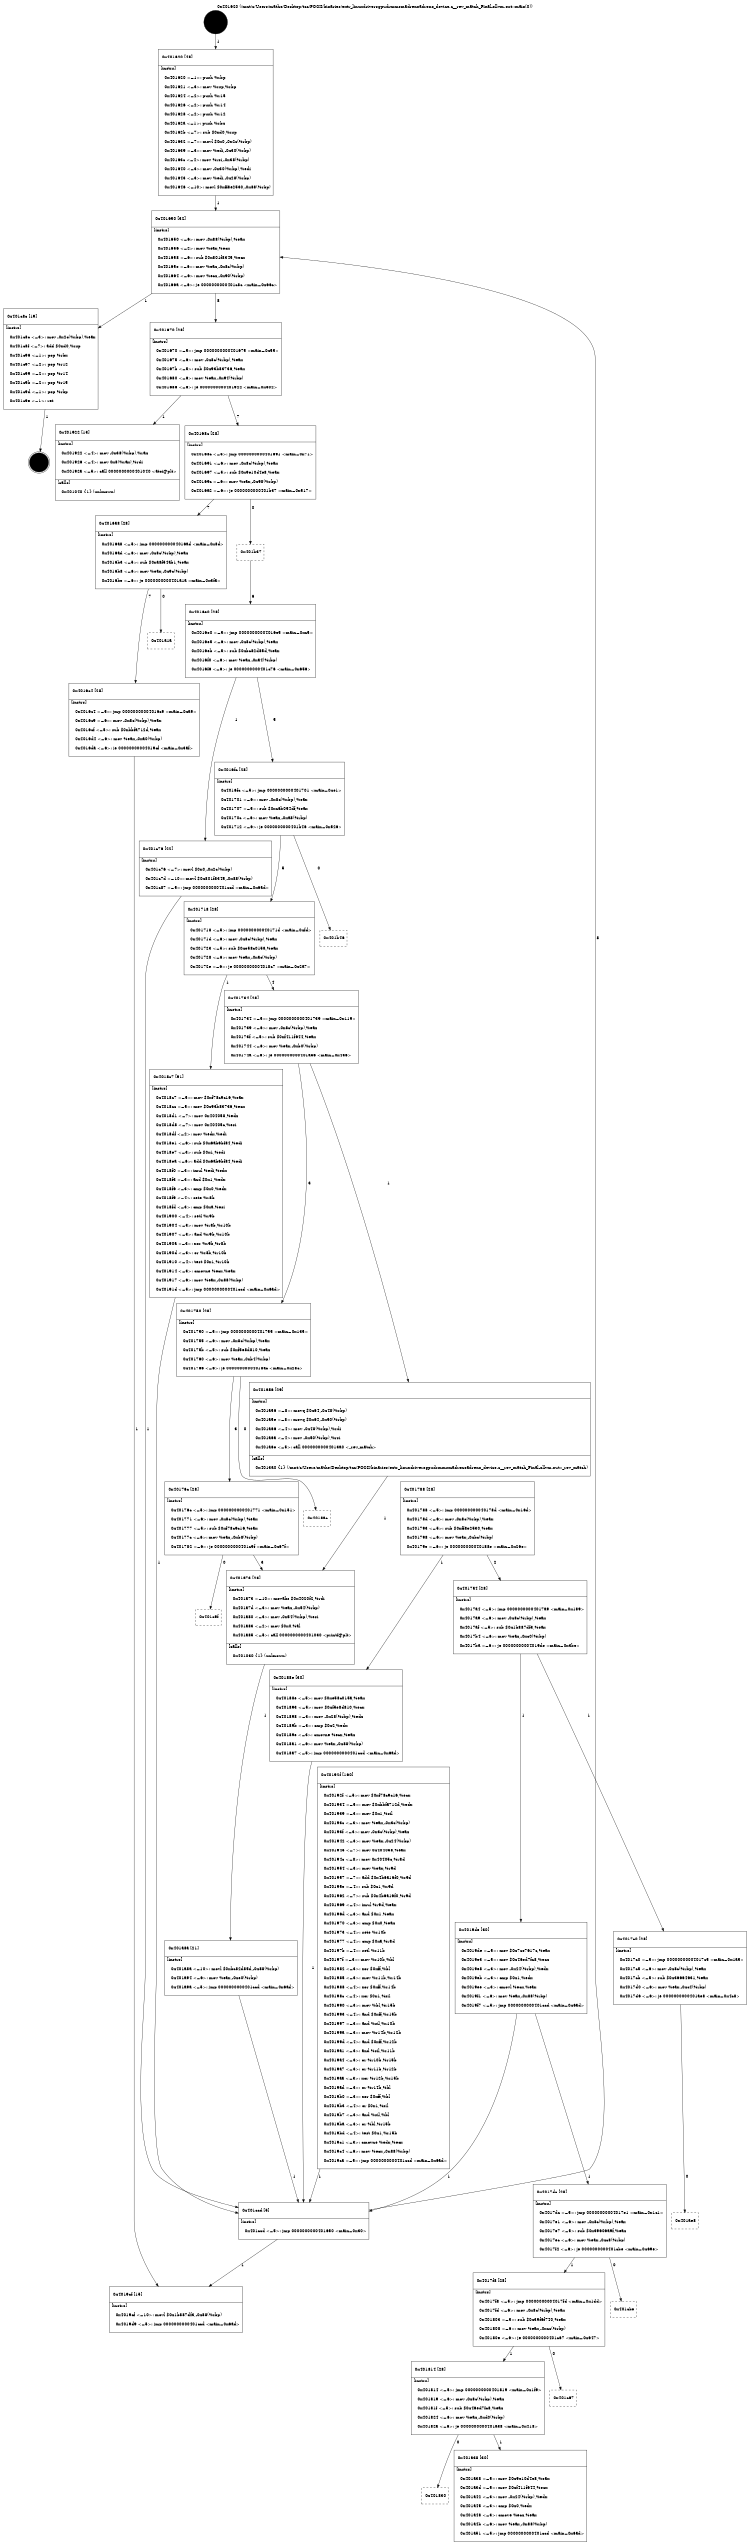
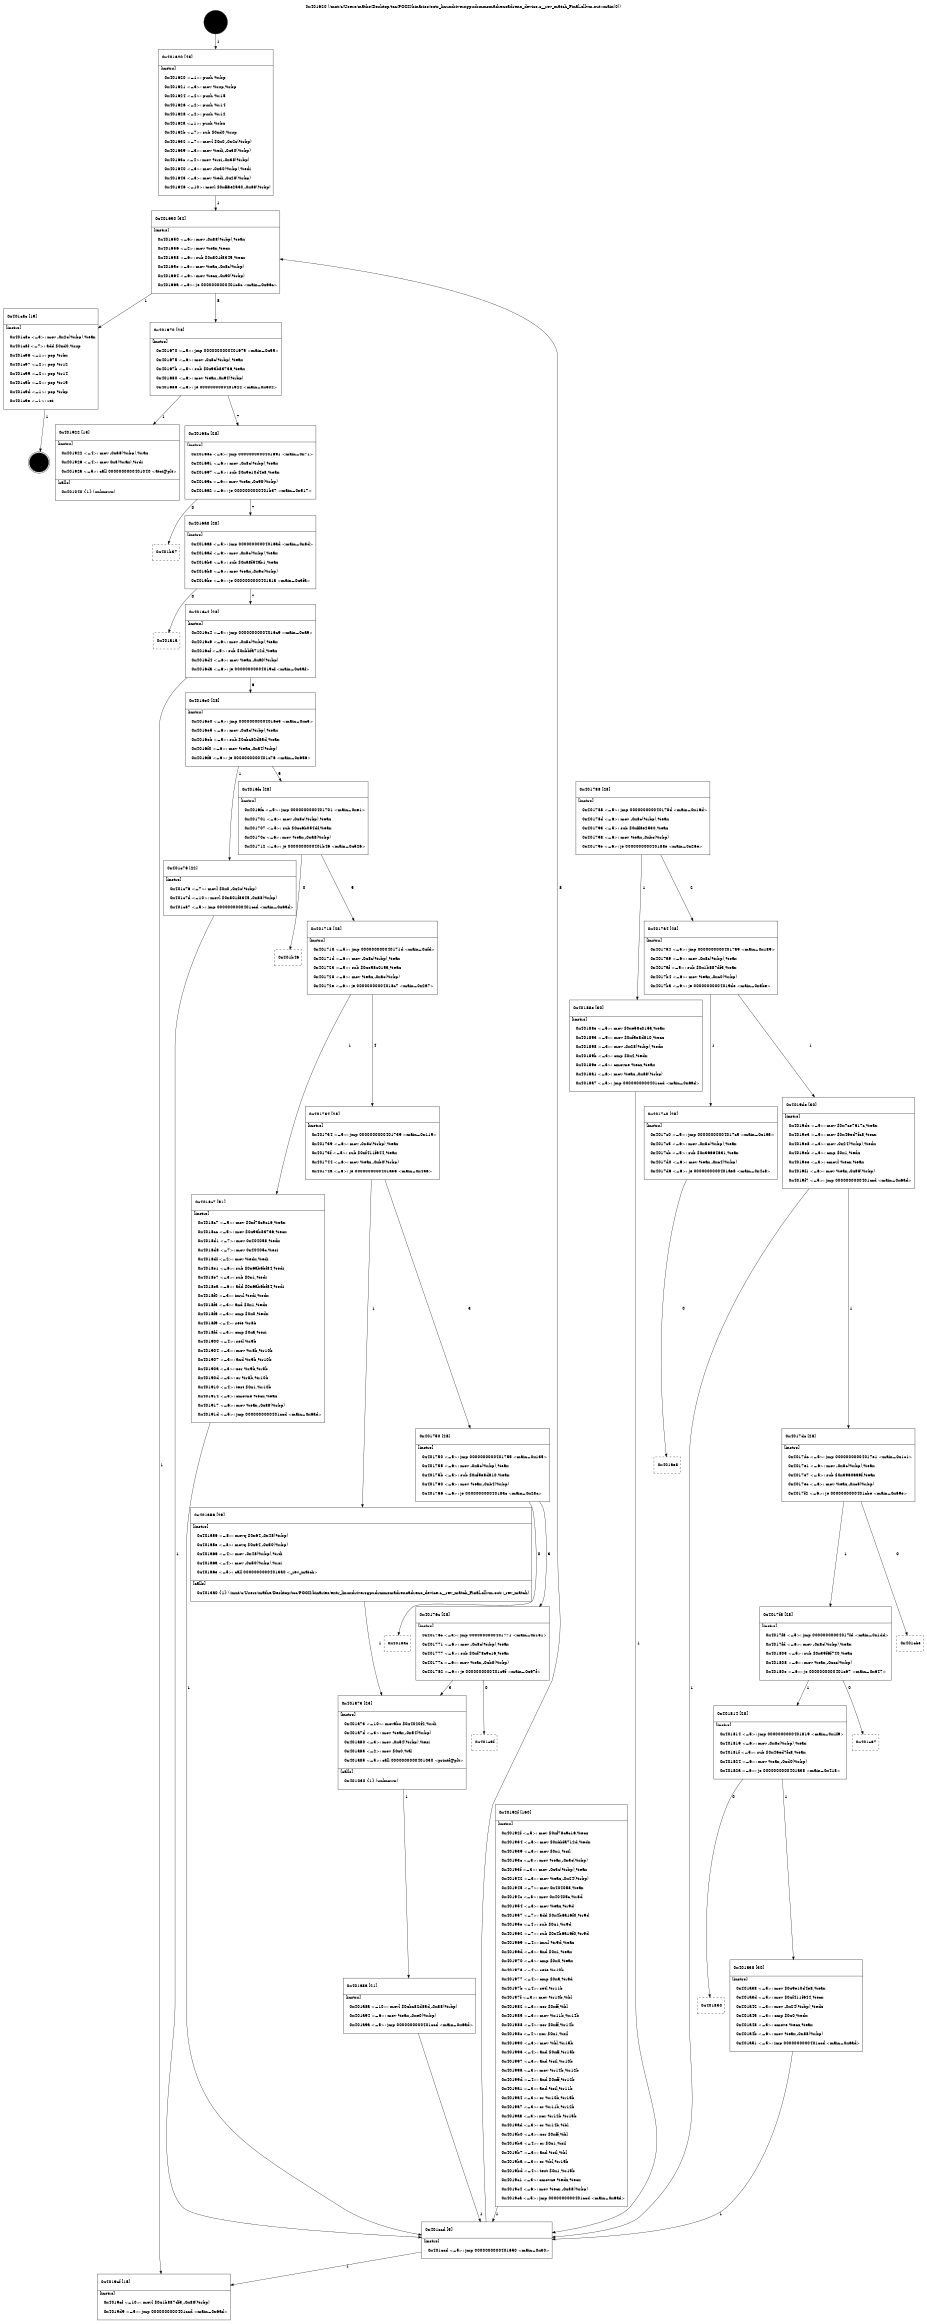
(250, 581) -> (250, 684)
none -> (725, 2208)
